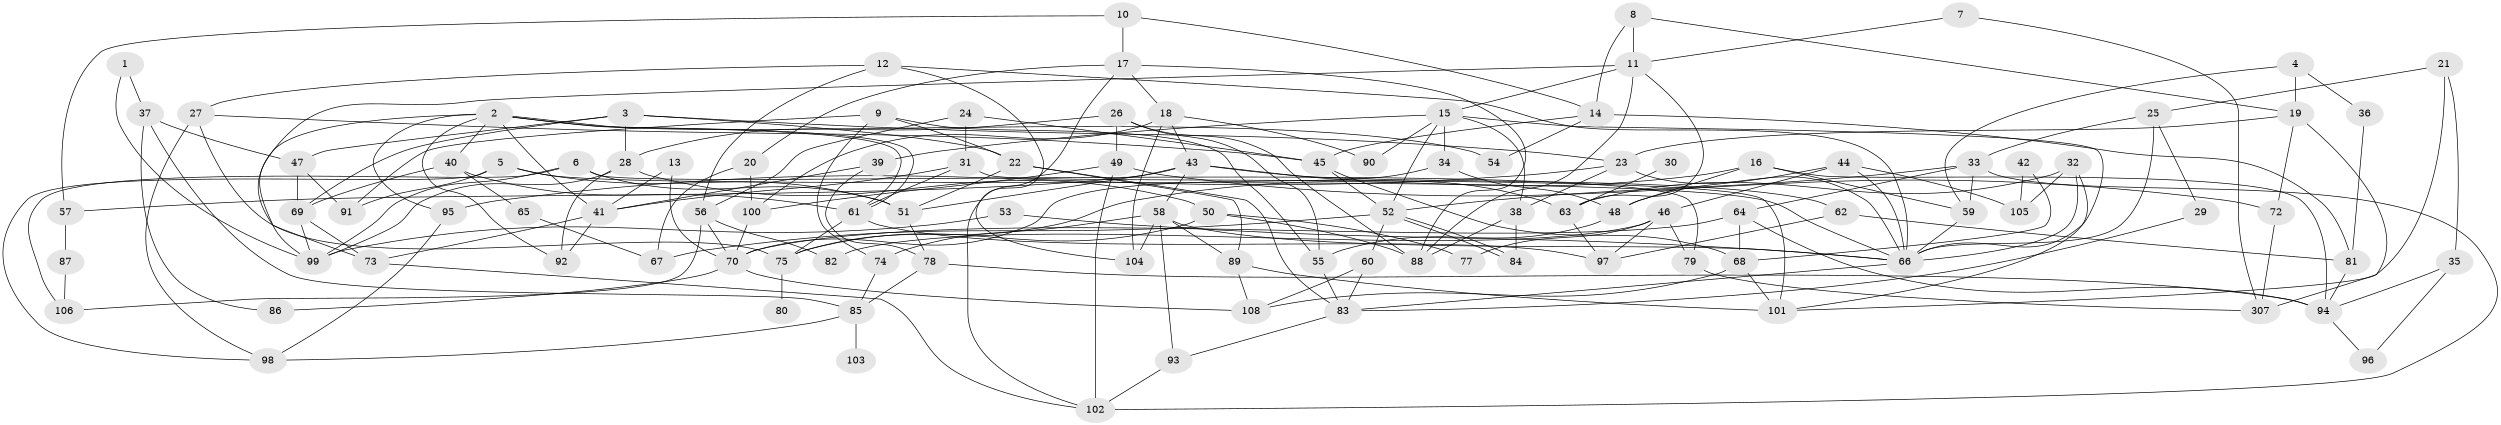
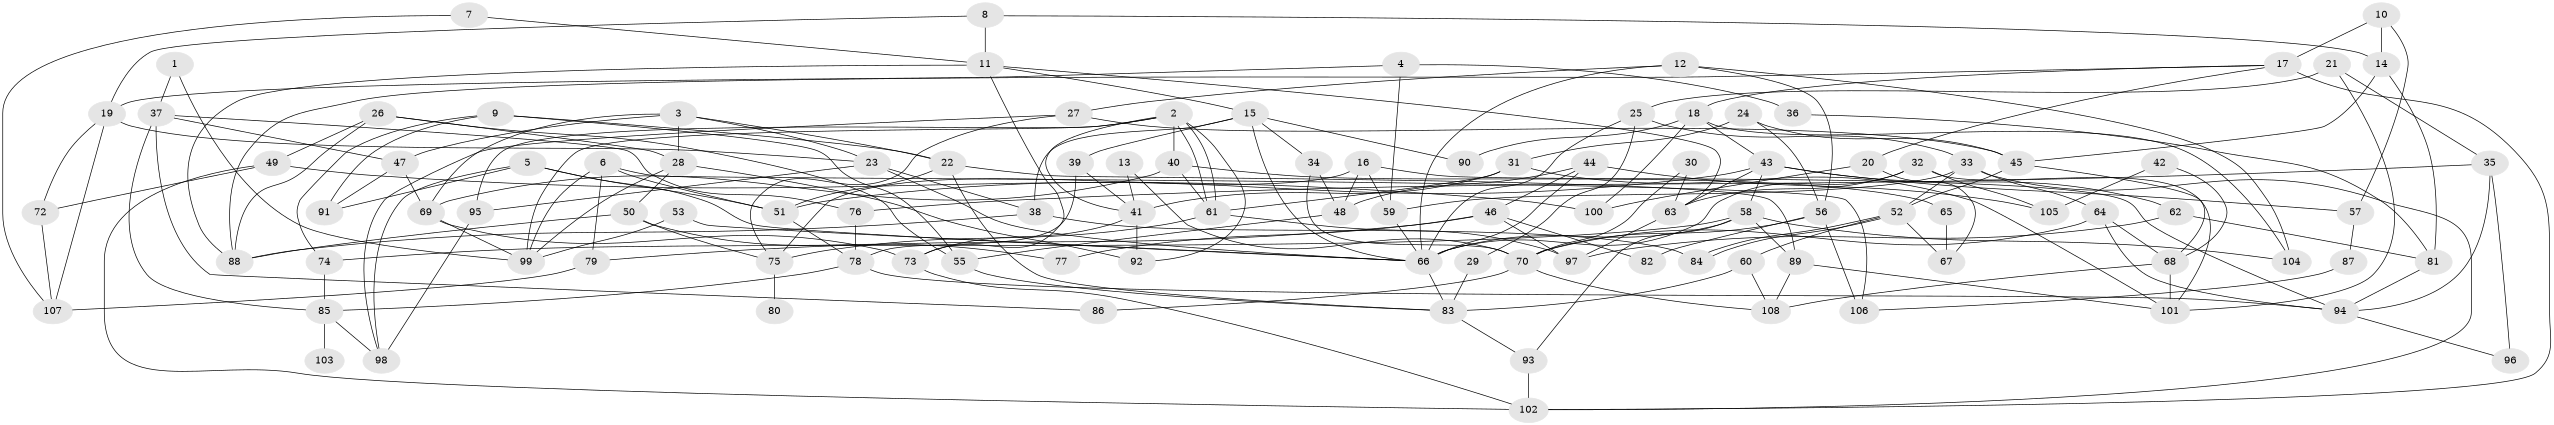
(1414, 162) -> none
(1494, 163) -> none
none -> (856, 213)
(742, 237) -> (1616, 227)
(2260, 311) -> (53, 311)
